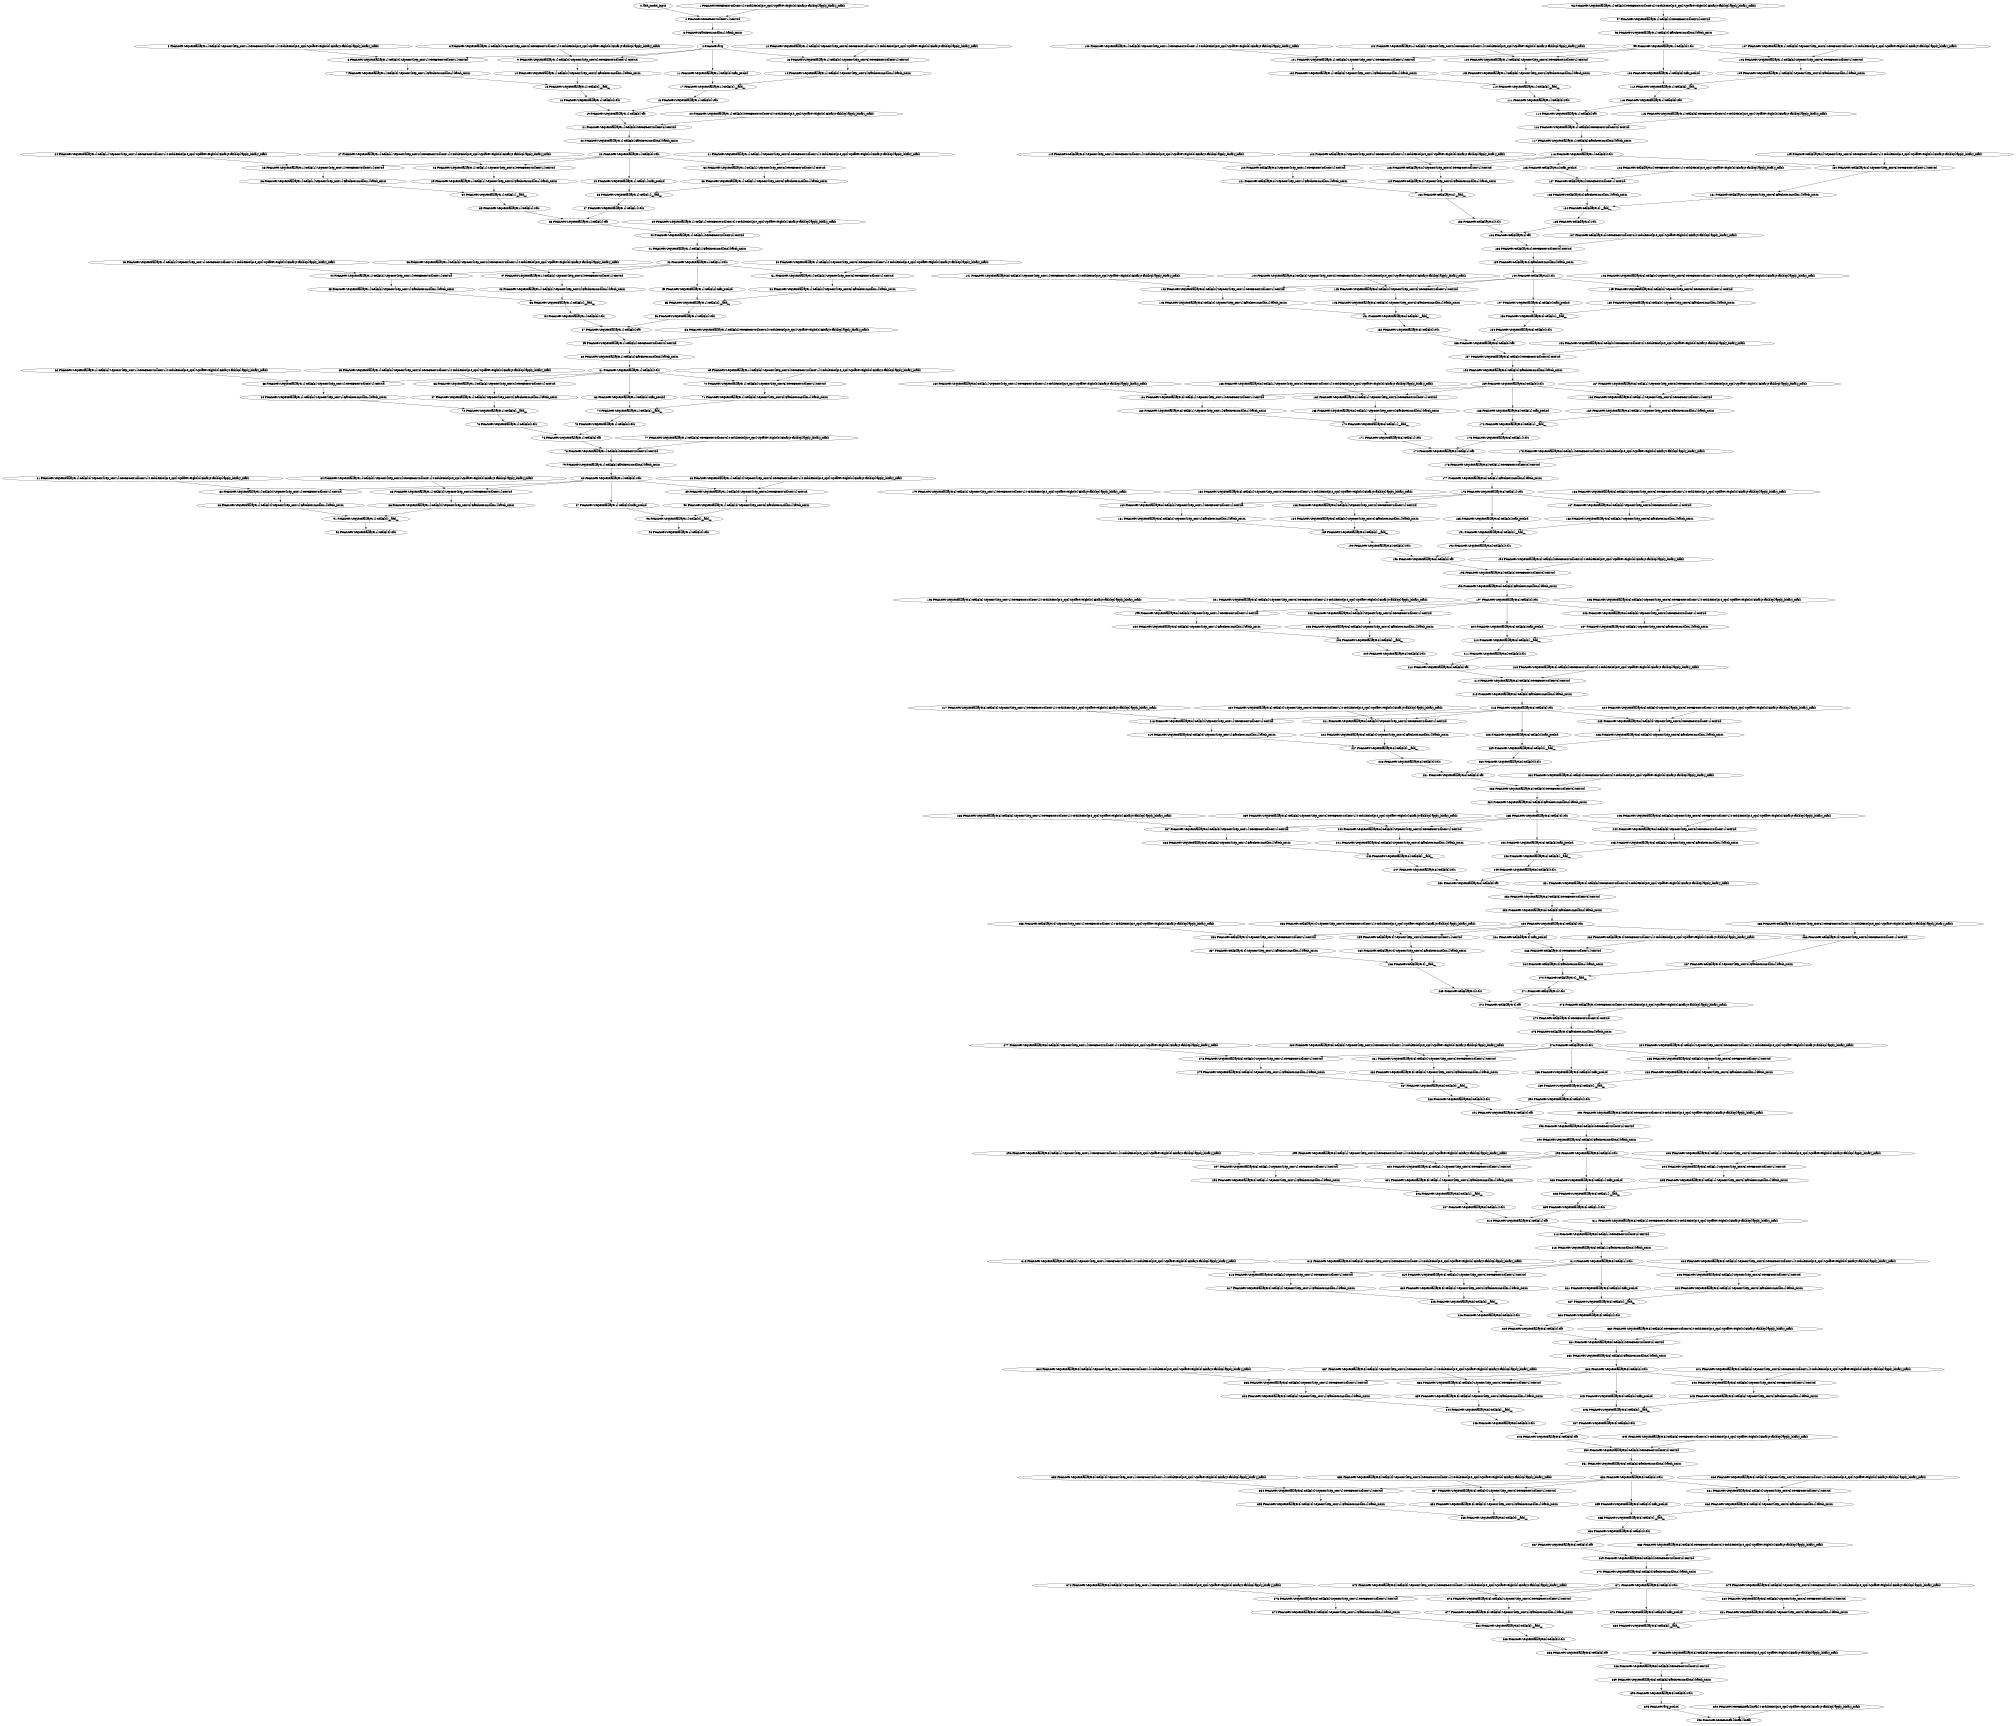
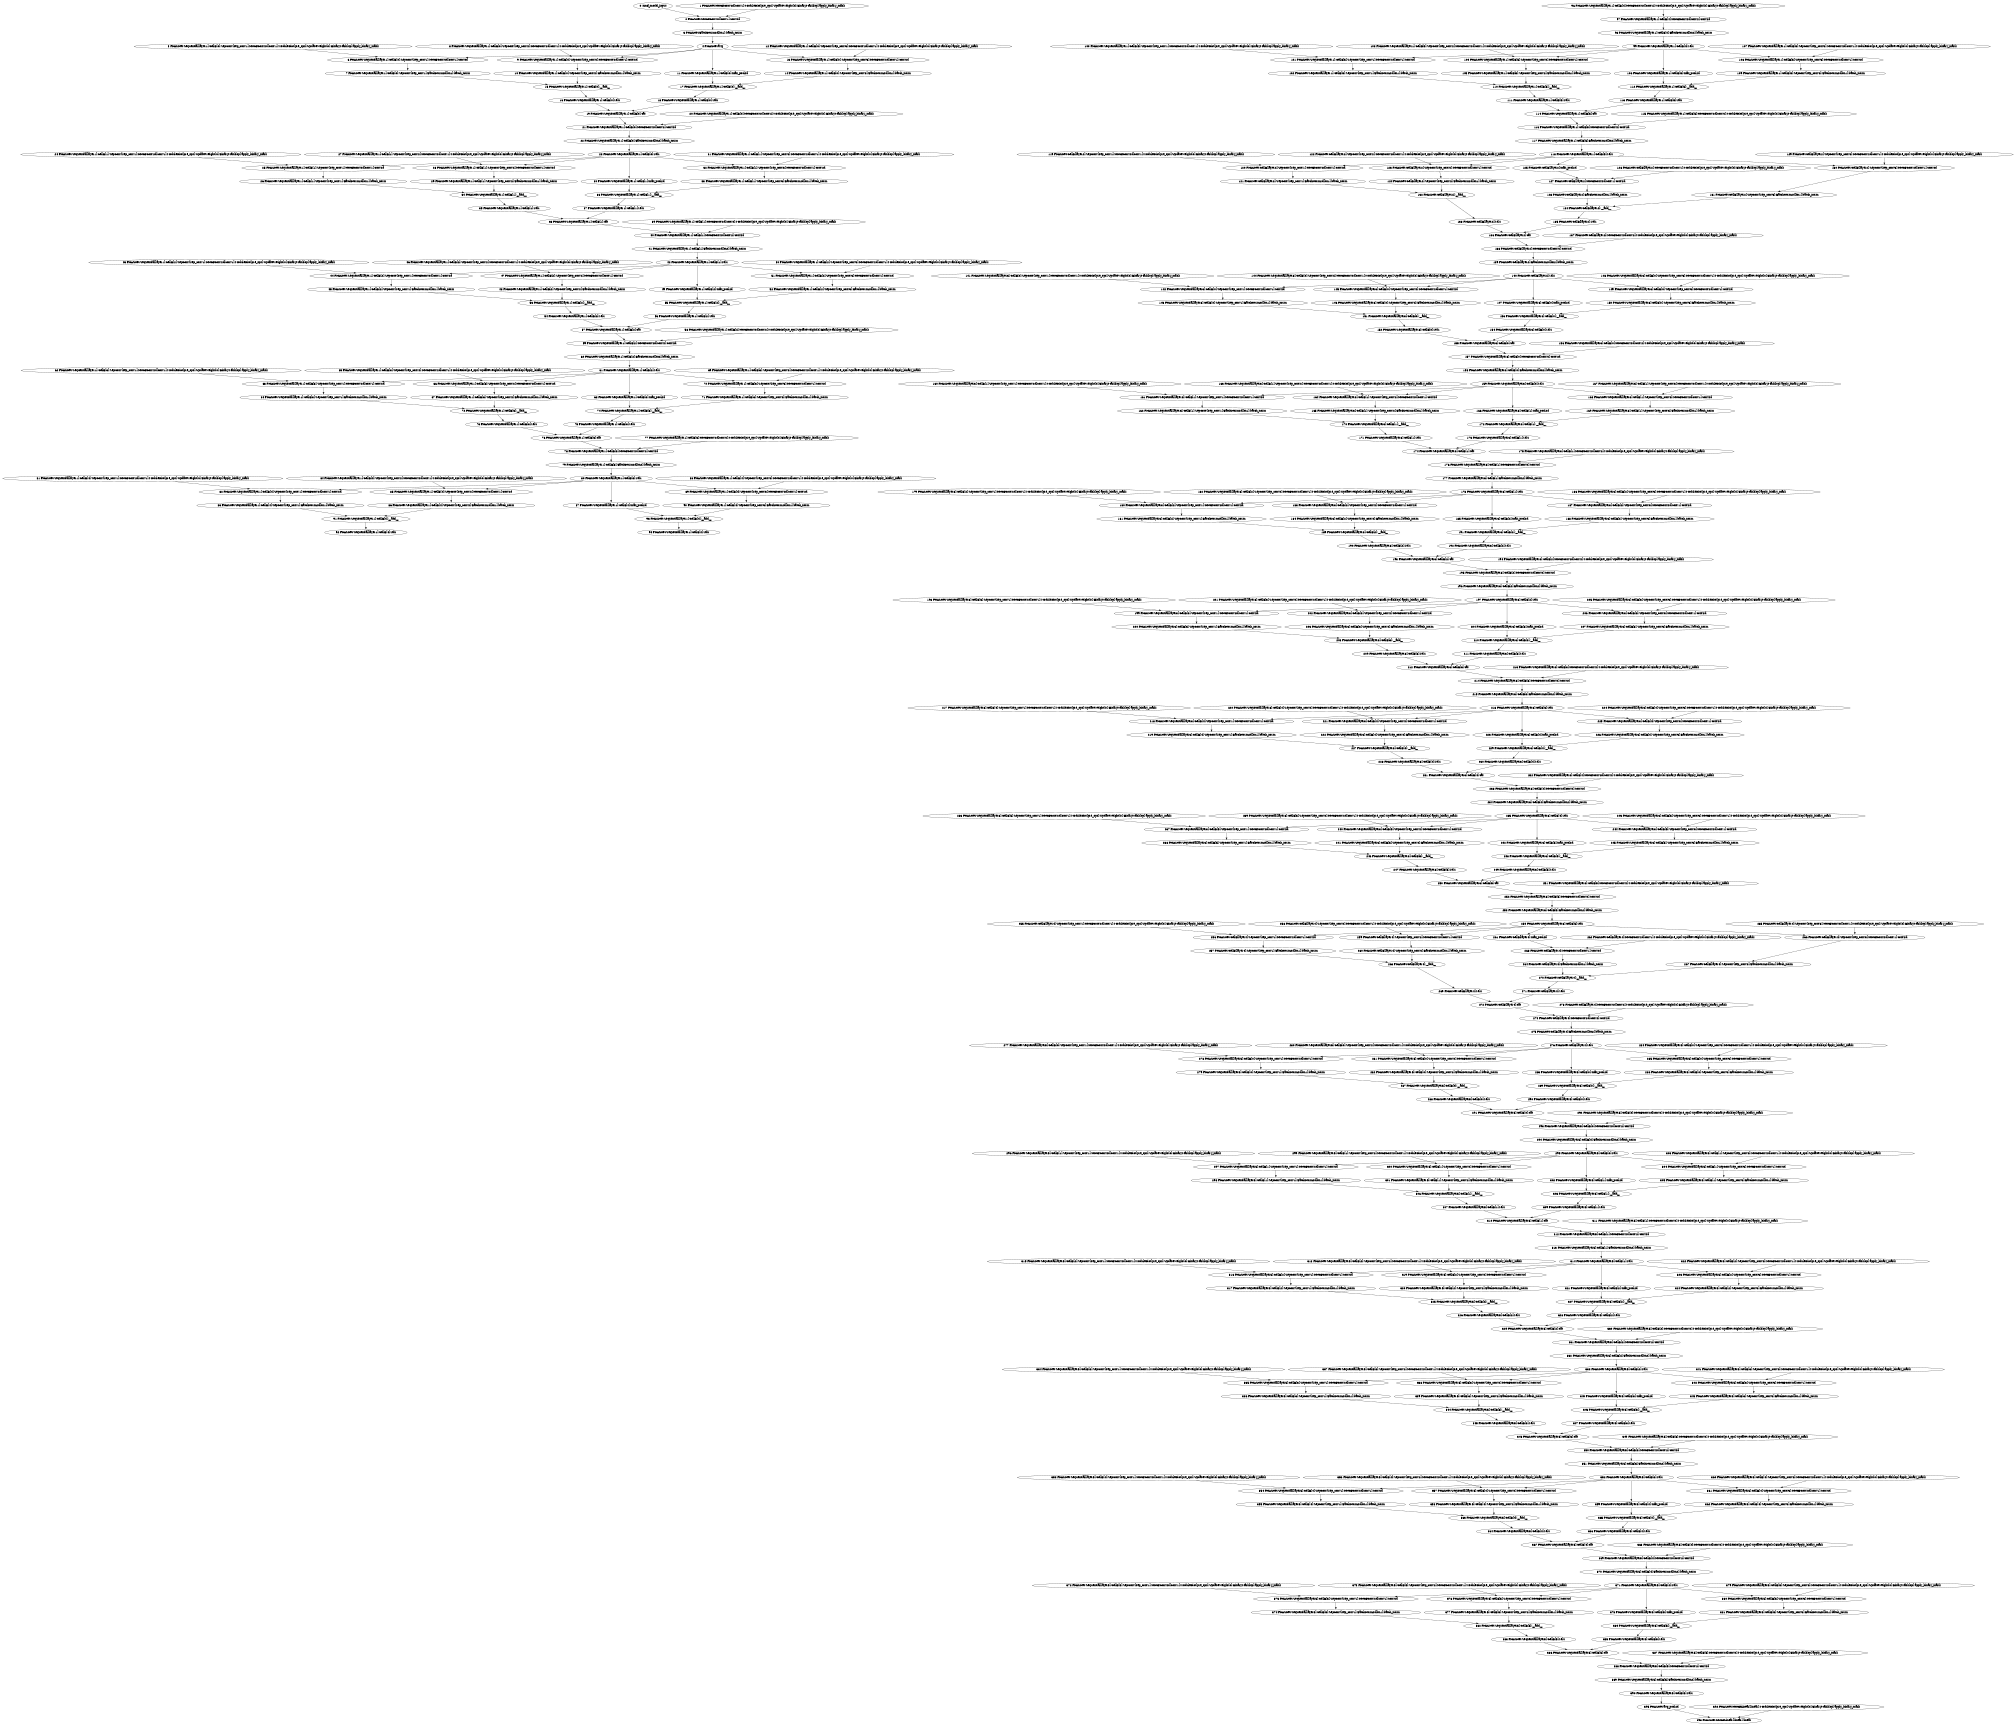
(653, 6) -> (653, 6)
none -> (1519, 1532)
none -> (1634, 1640)
